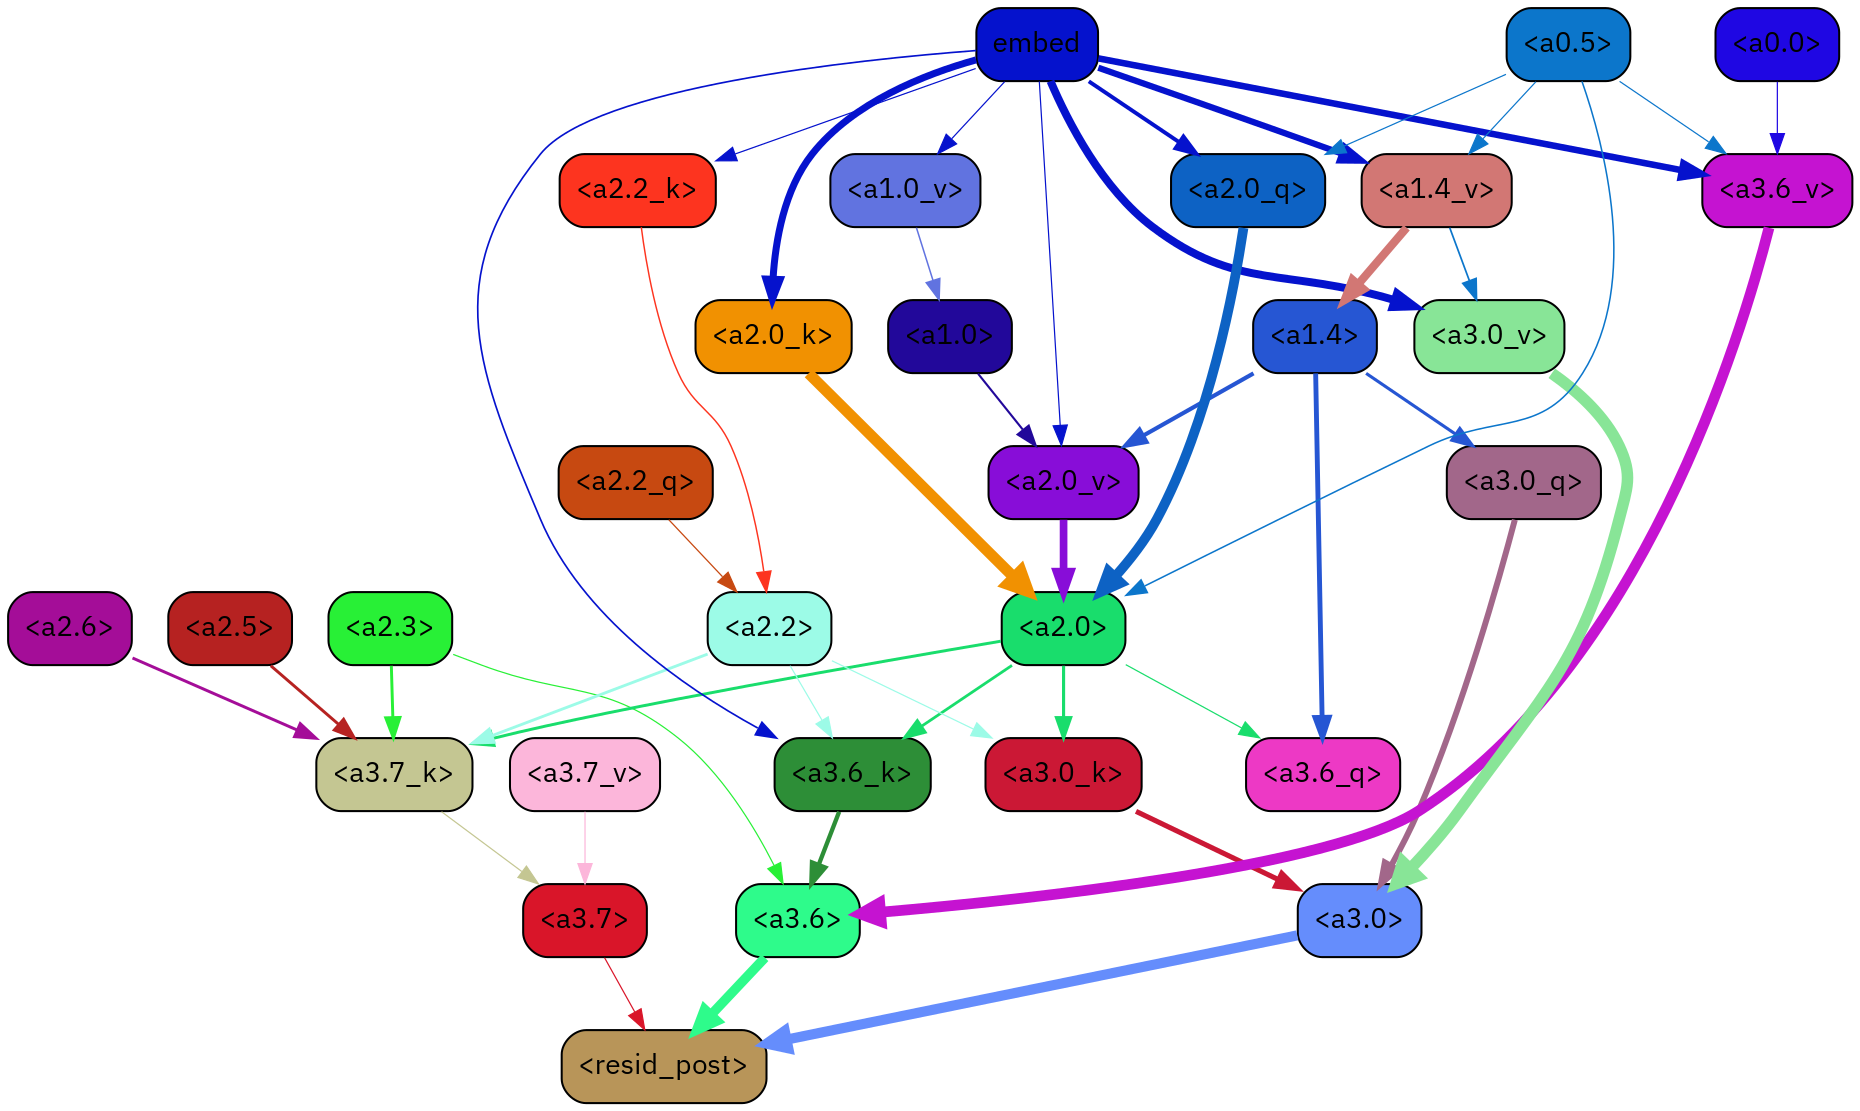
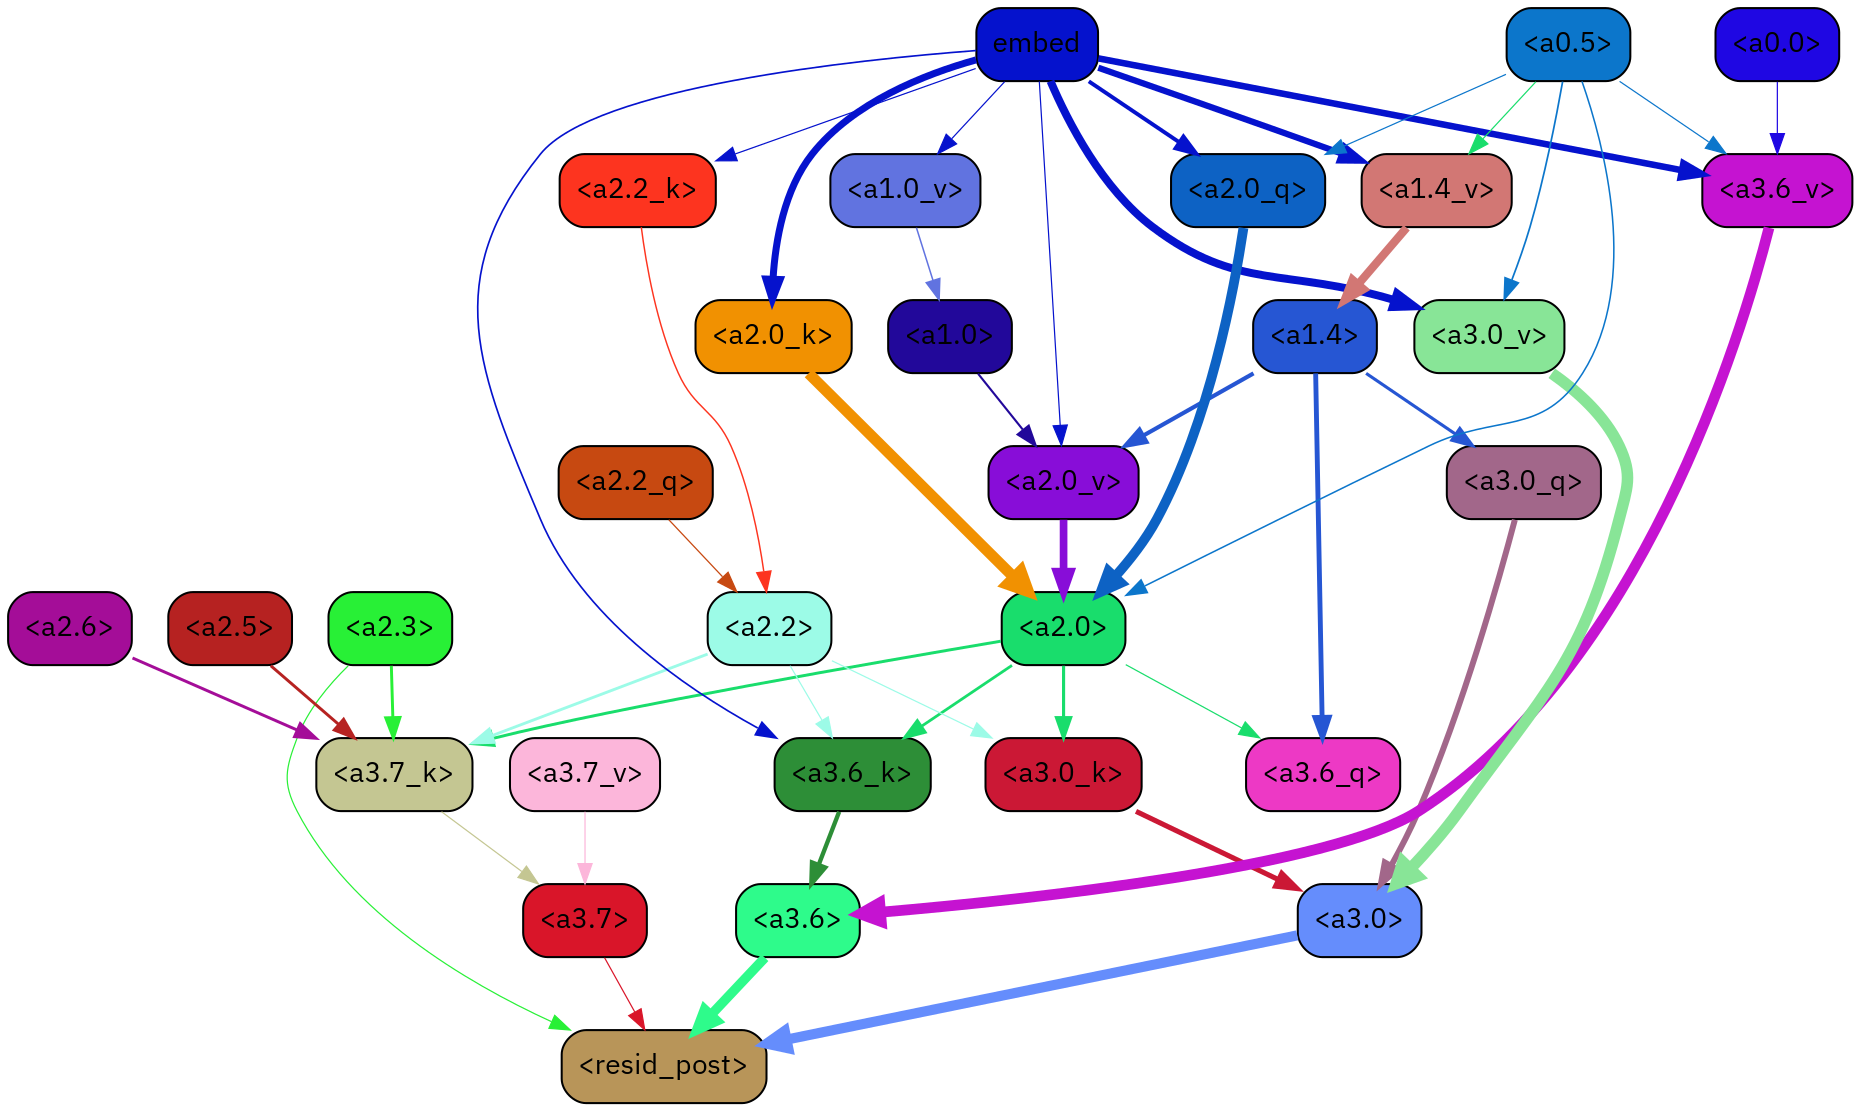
(1509, 110) -> (1509, 110)
(1460, 254) -> (1542, 182)
(653, 720) -> (346, 881)
